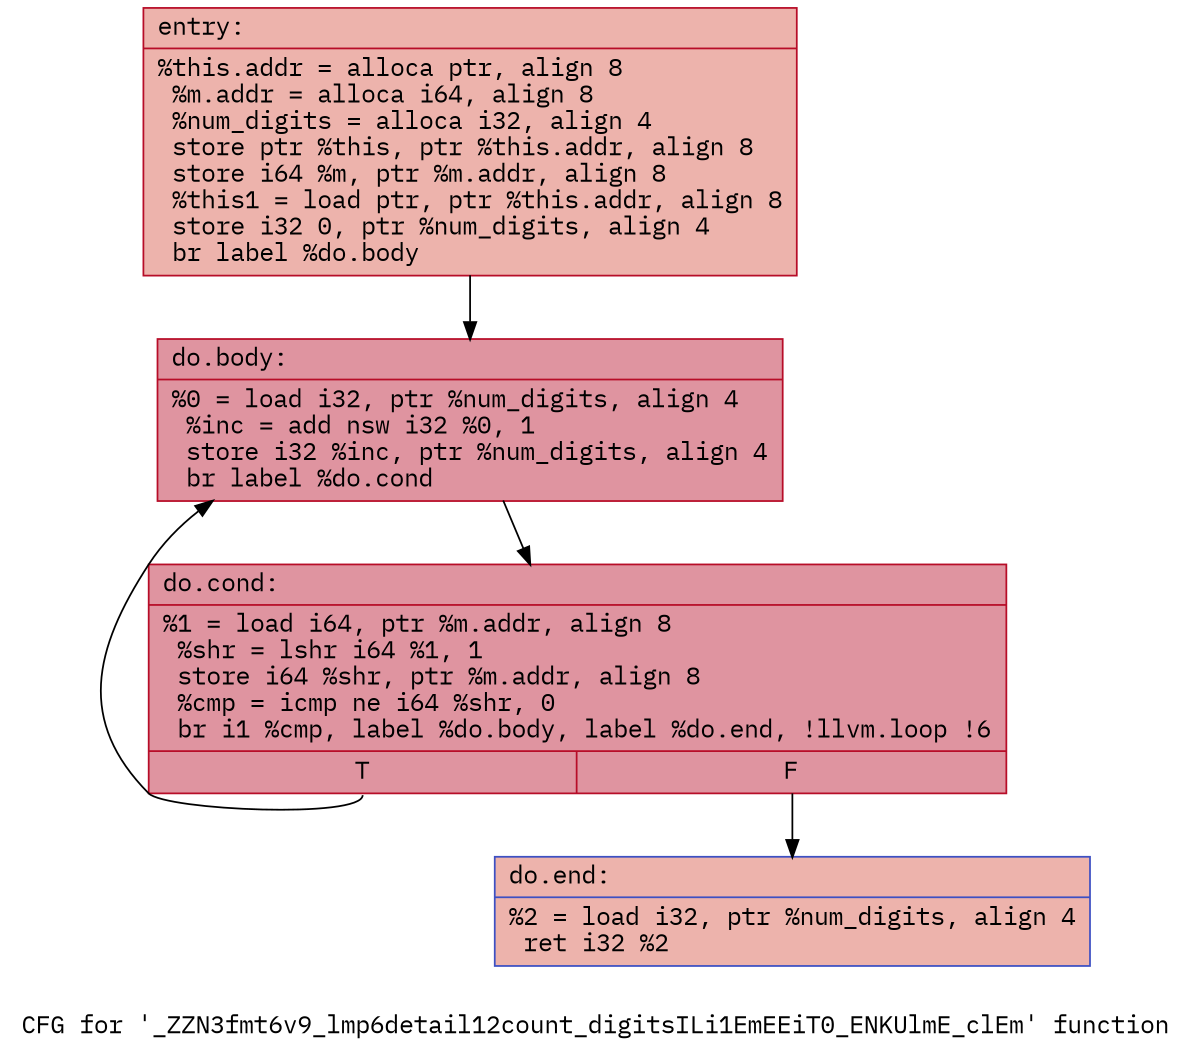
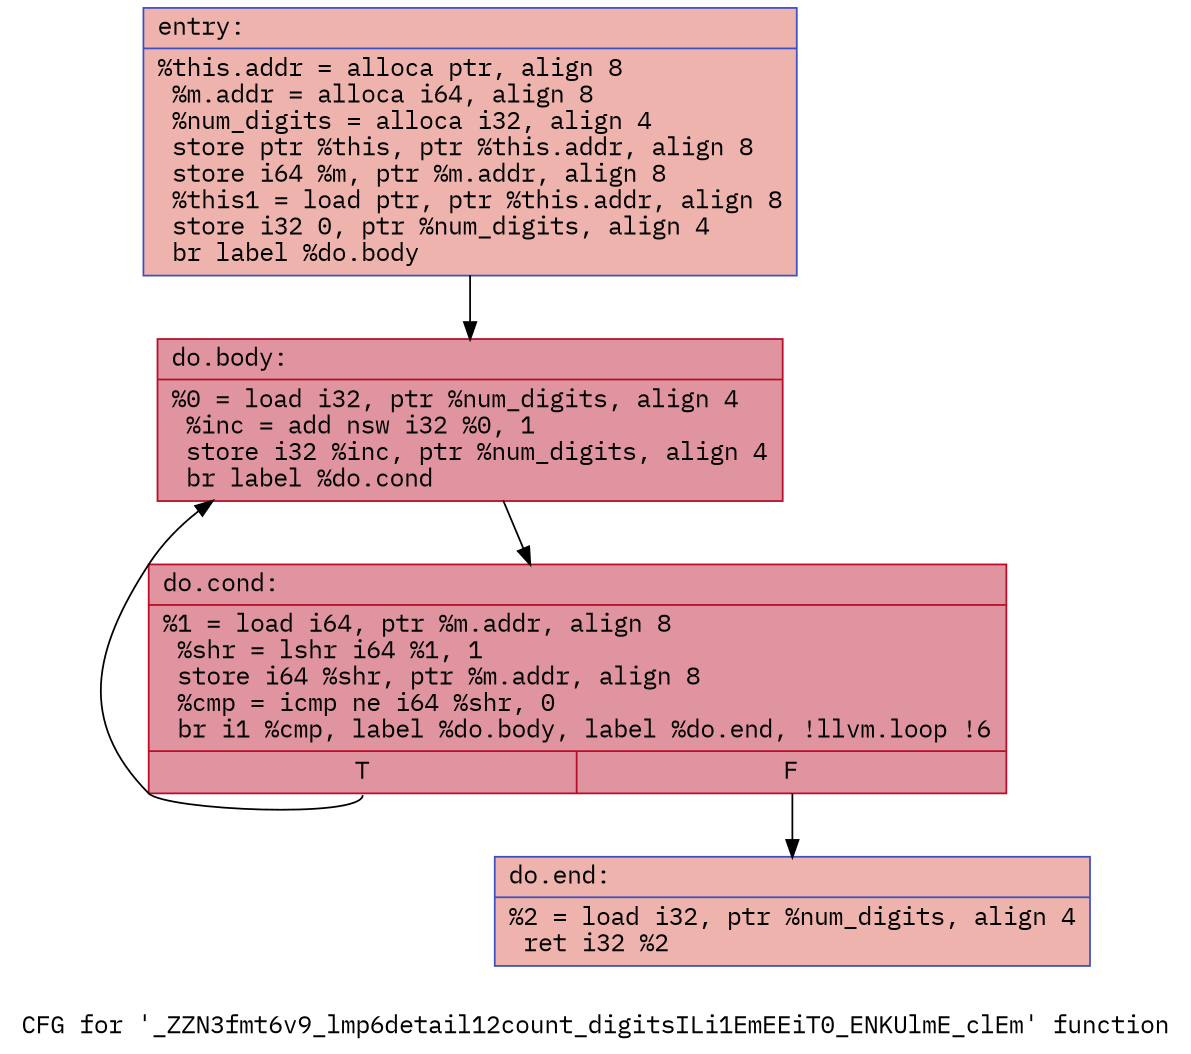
(470, 142) -> (470, 142)
